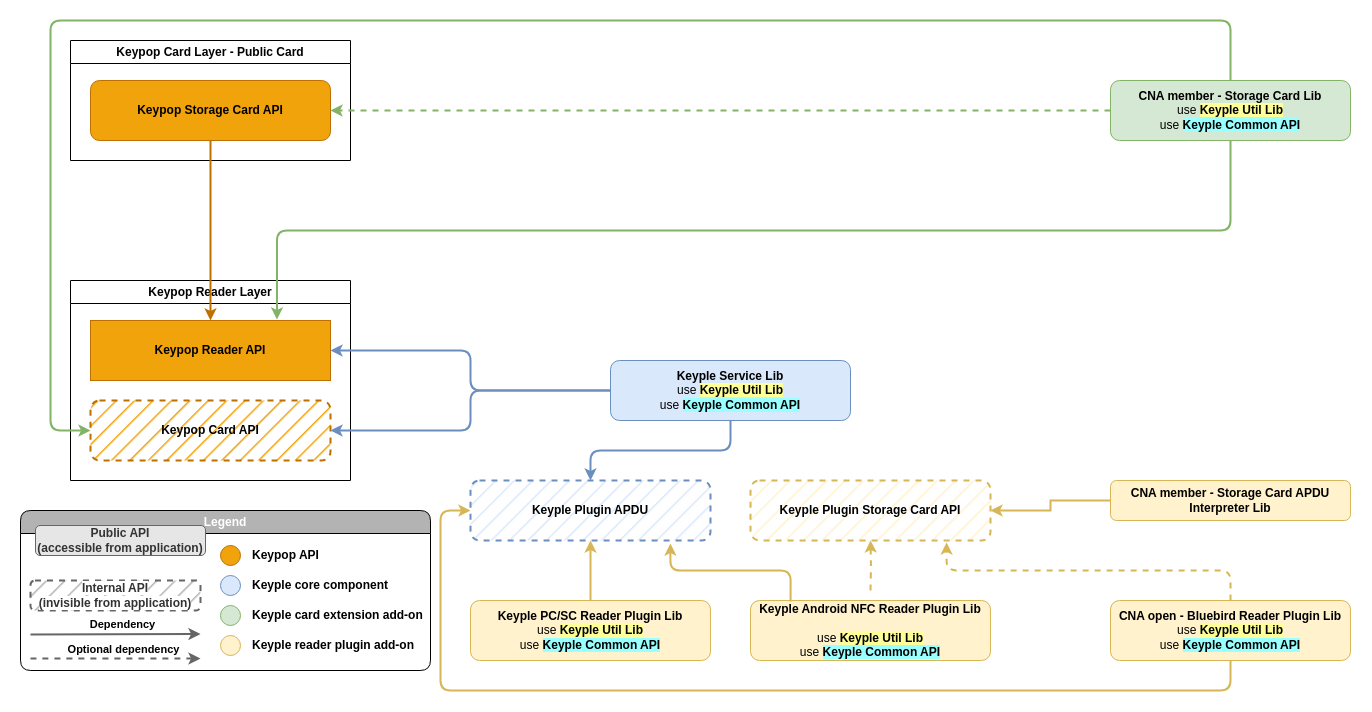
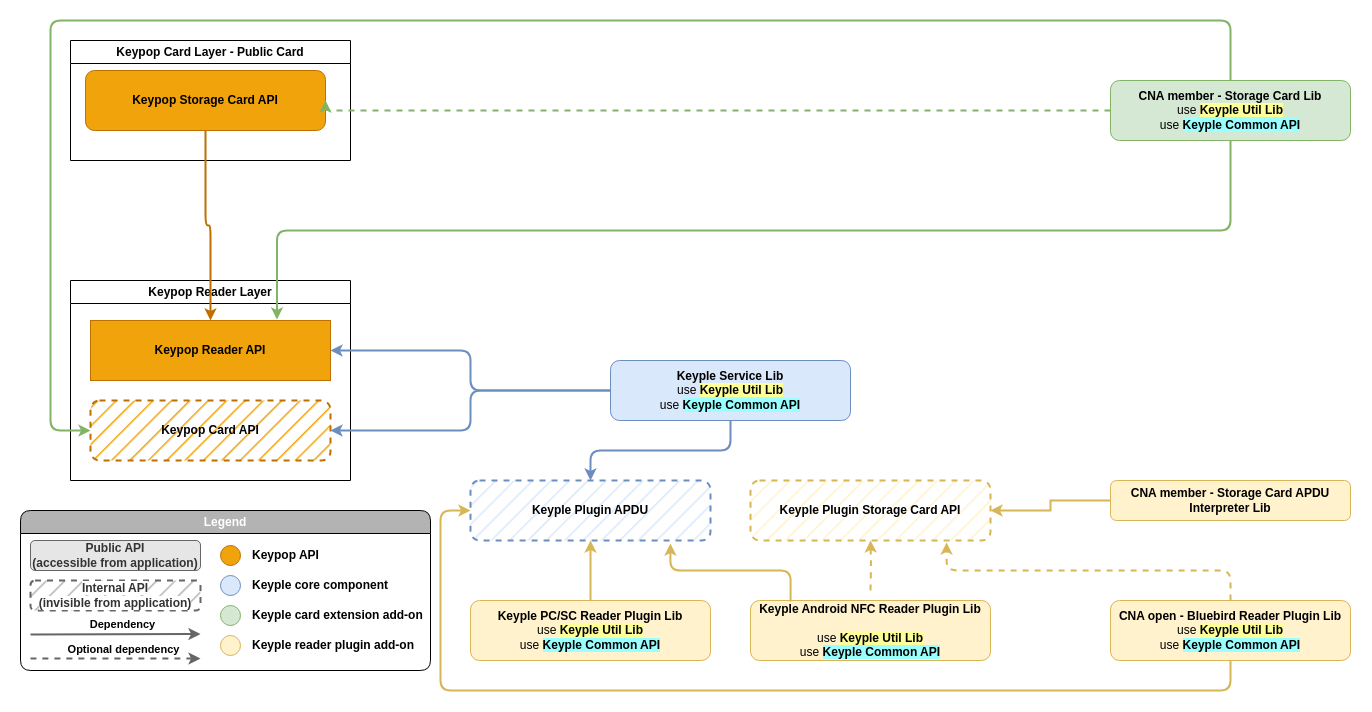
(211, 111) -> (206, 101)
(121, 541) -> (116, 556)
